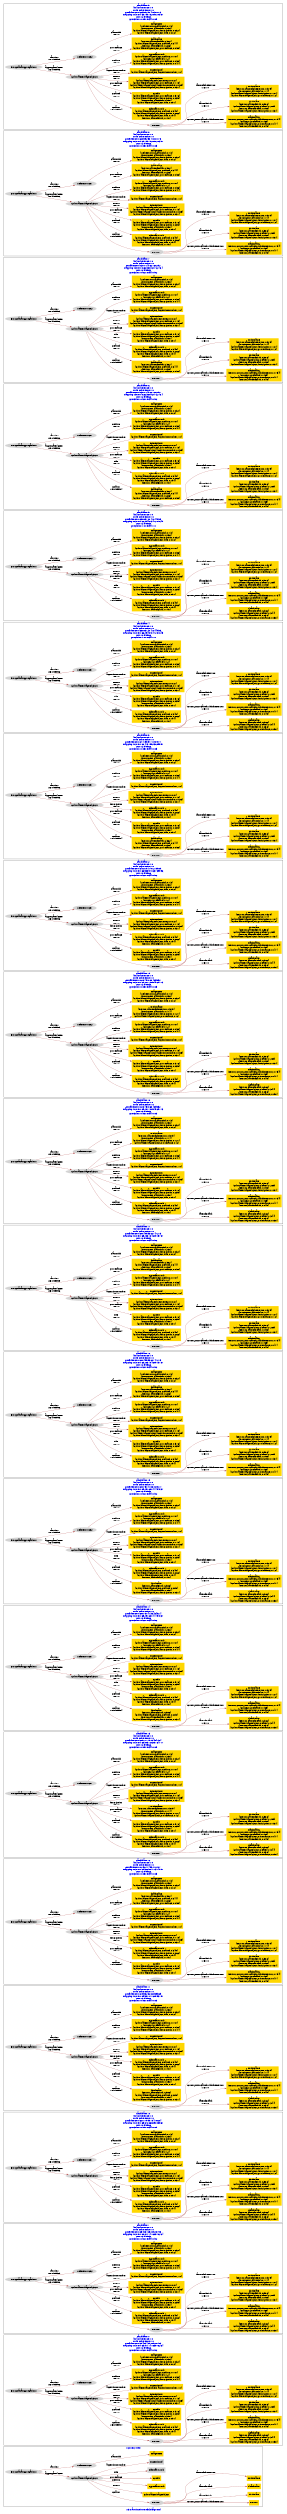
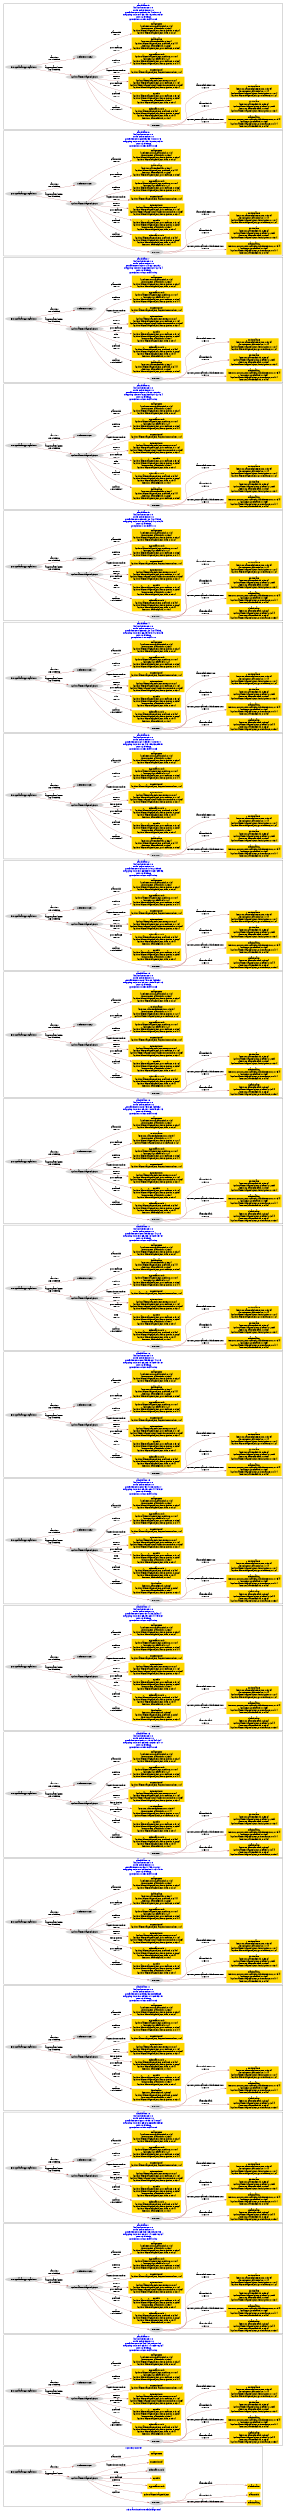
(133, 2448) -> (133, 2448)
(156, 2462) -> (156, 2462)
(254, 2478) -> none
(254, 2495) -> (254, 2495)
(254, 2503) -> (254, 2503)
